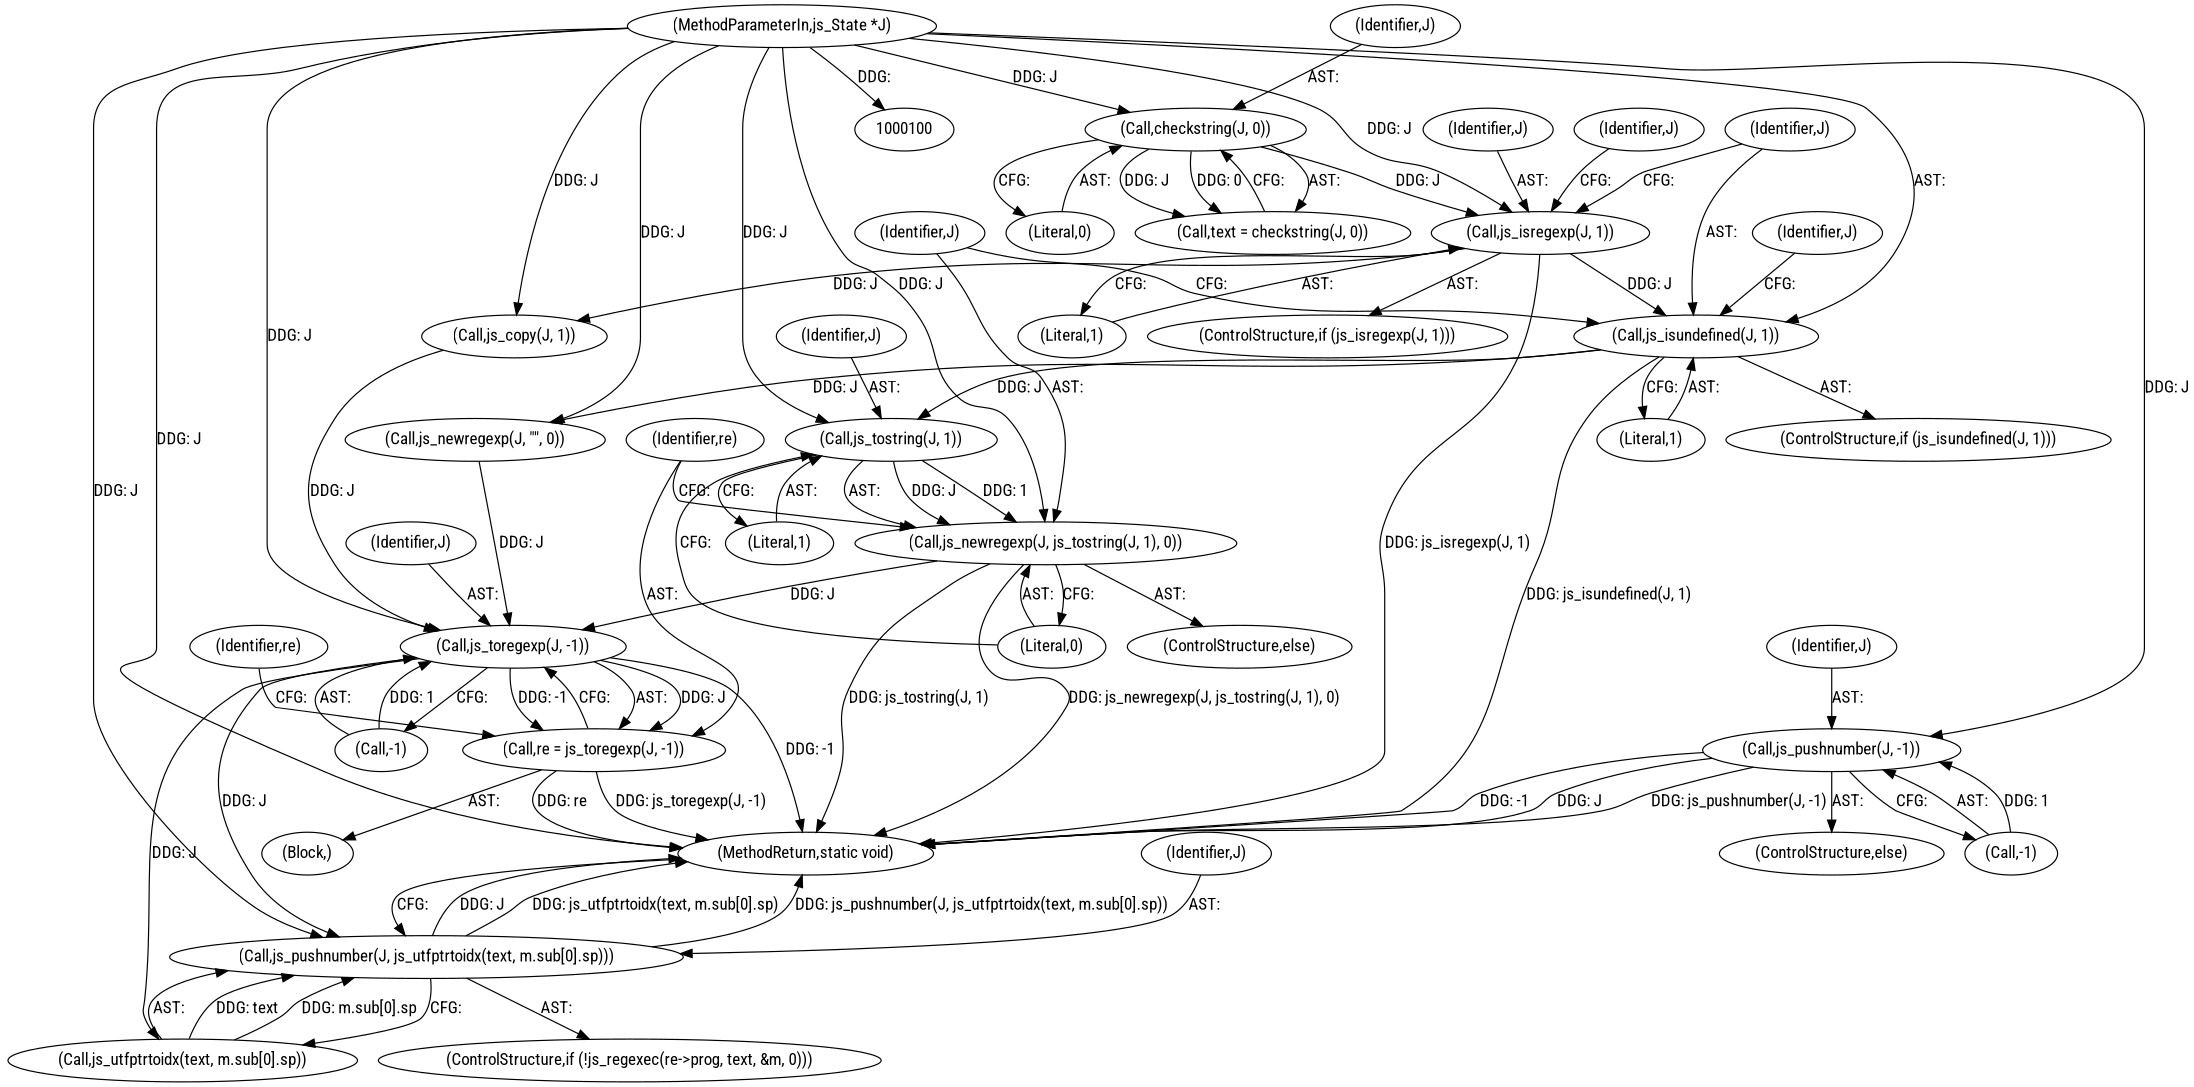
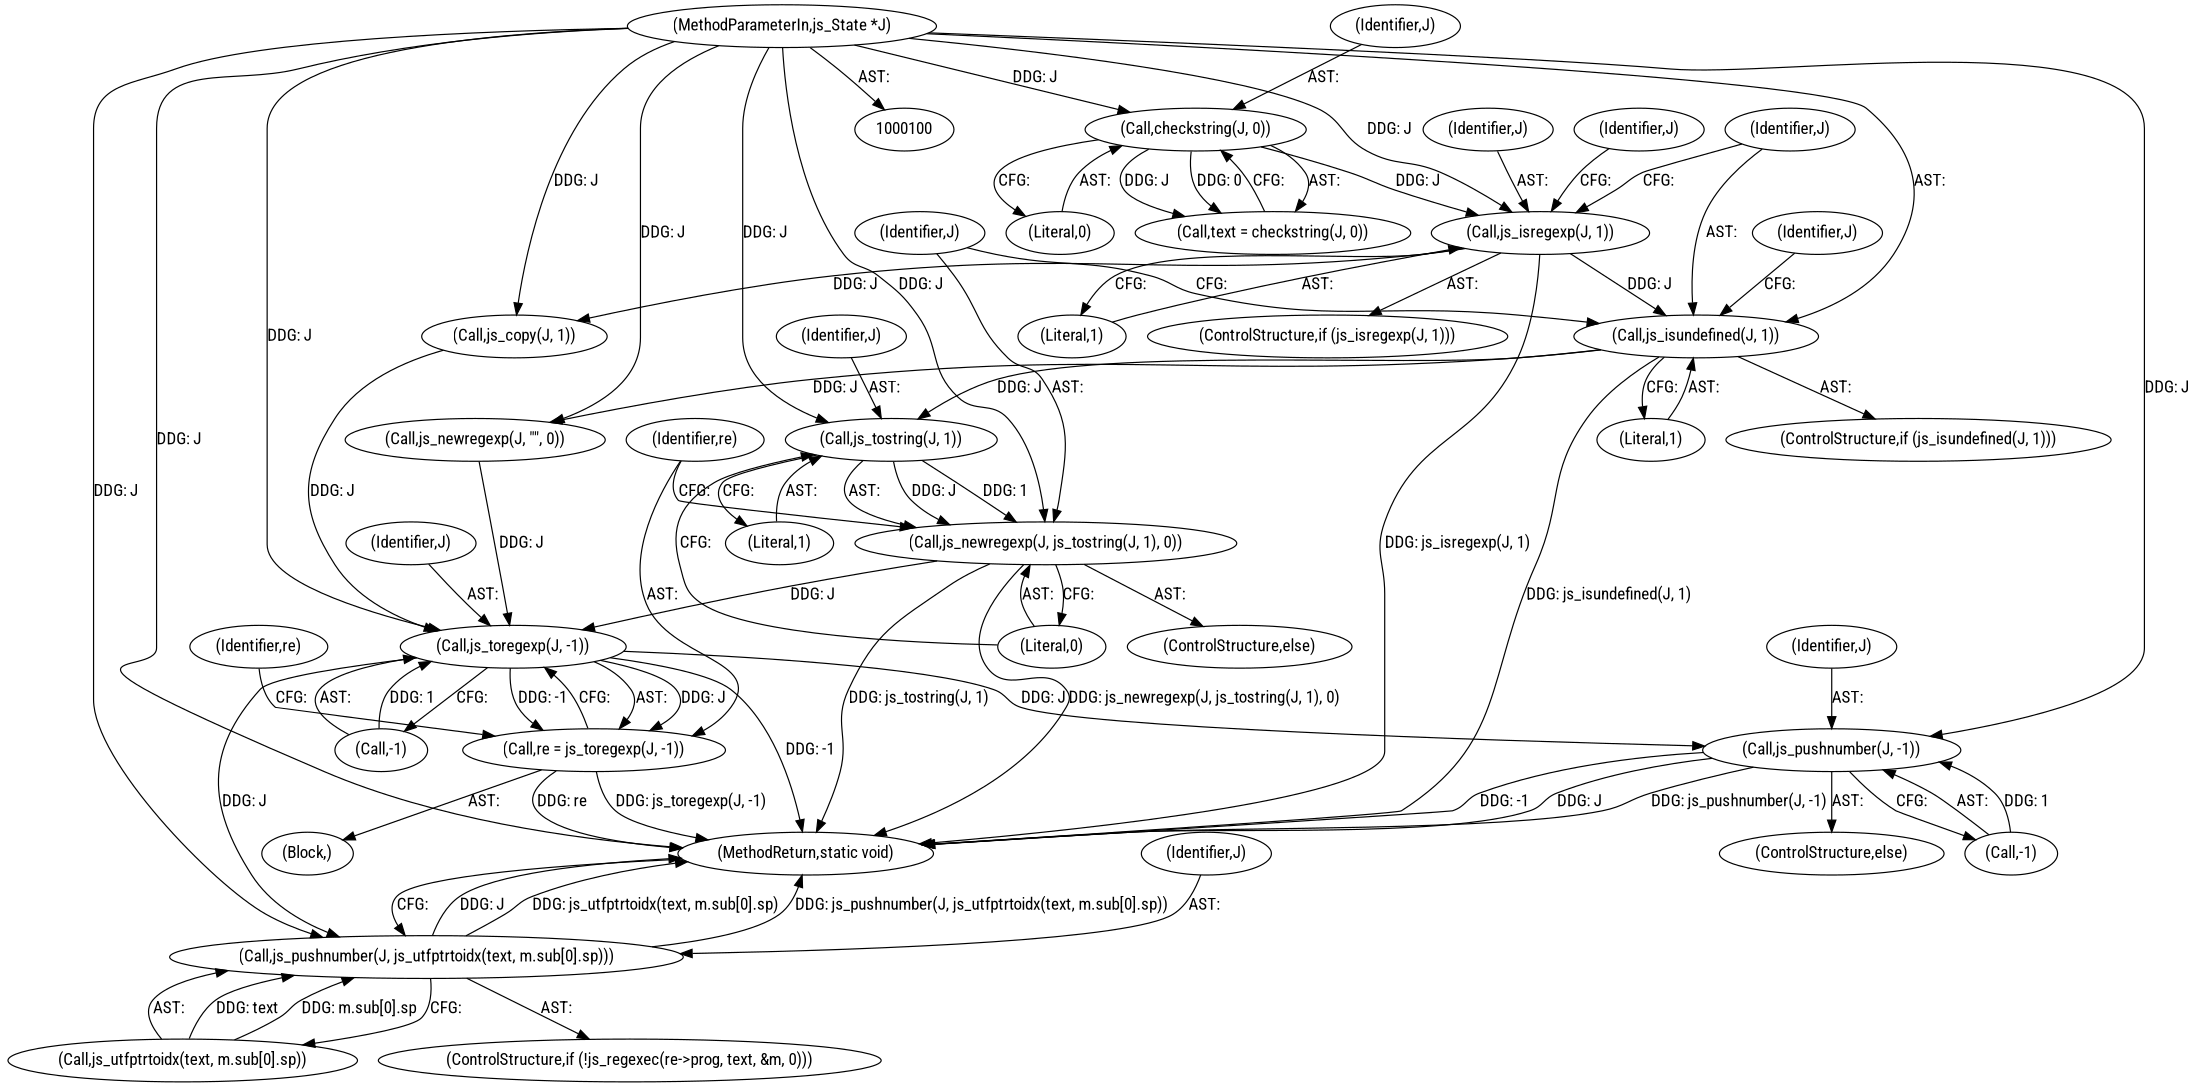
(876, 78) -> (876, 78)
(174, 758) -> (1154, 723)
